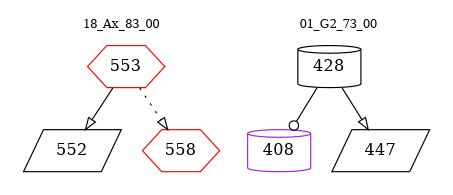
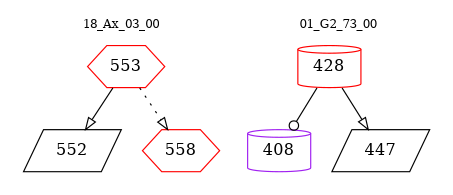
(121, 25) -> (121, 25)
(329, 67) -> (329, 67)
